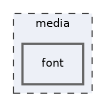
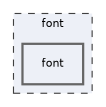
(53, 24) -> (53, 24)
